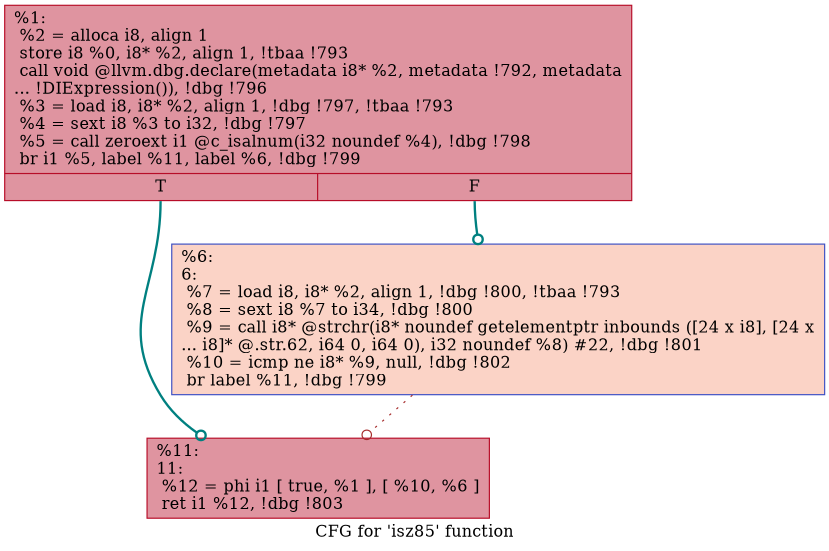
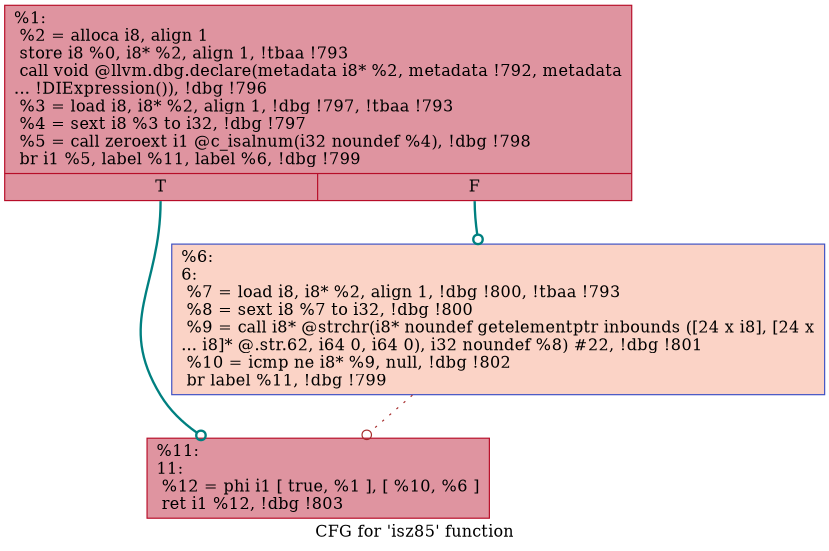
(328, 310) -> (328, 310)
